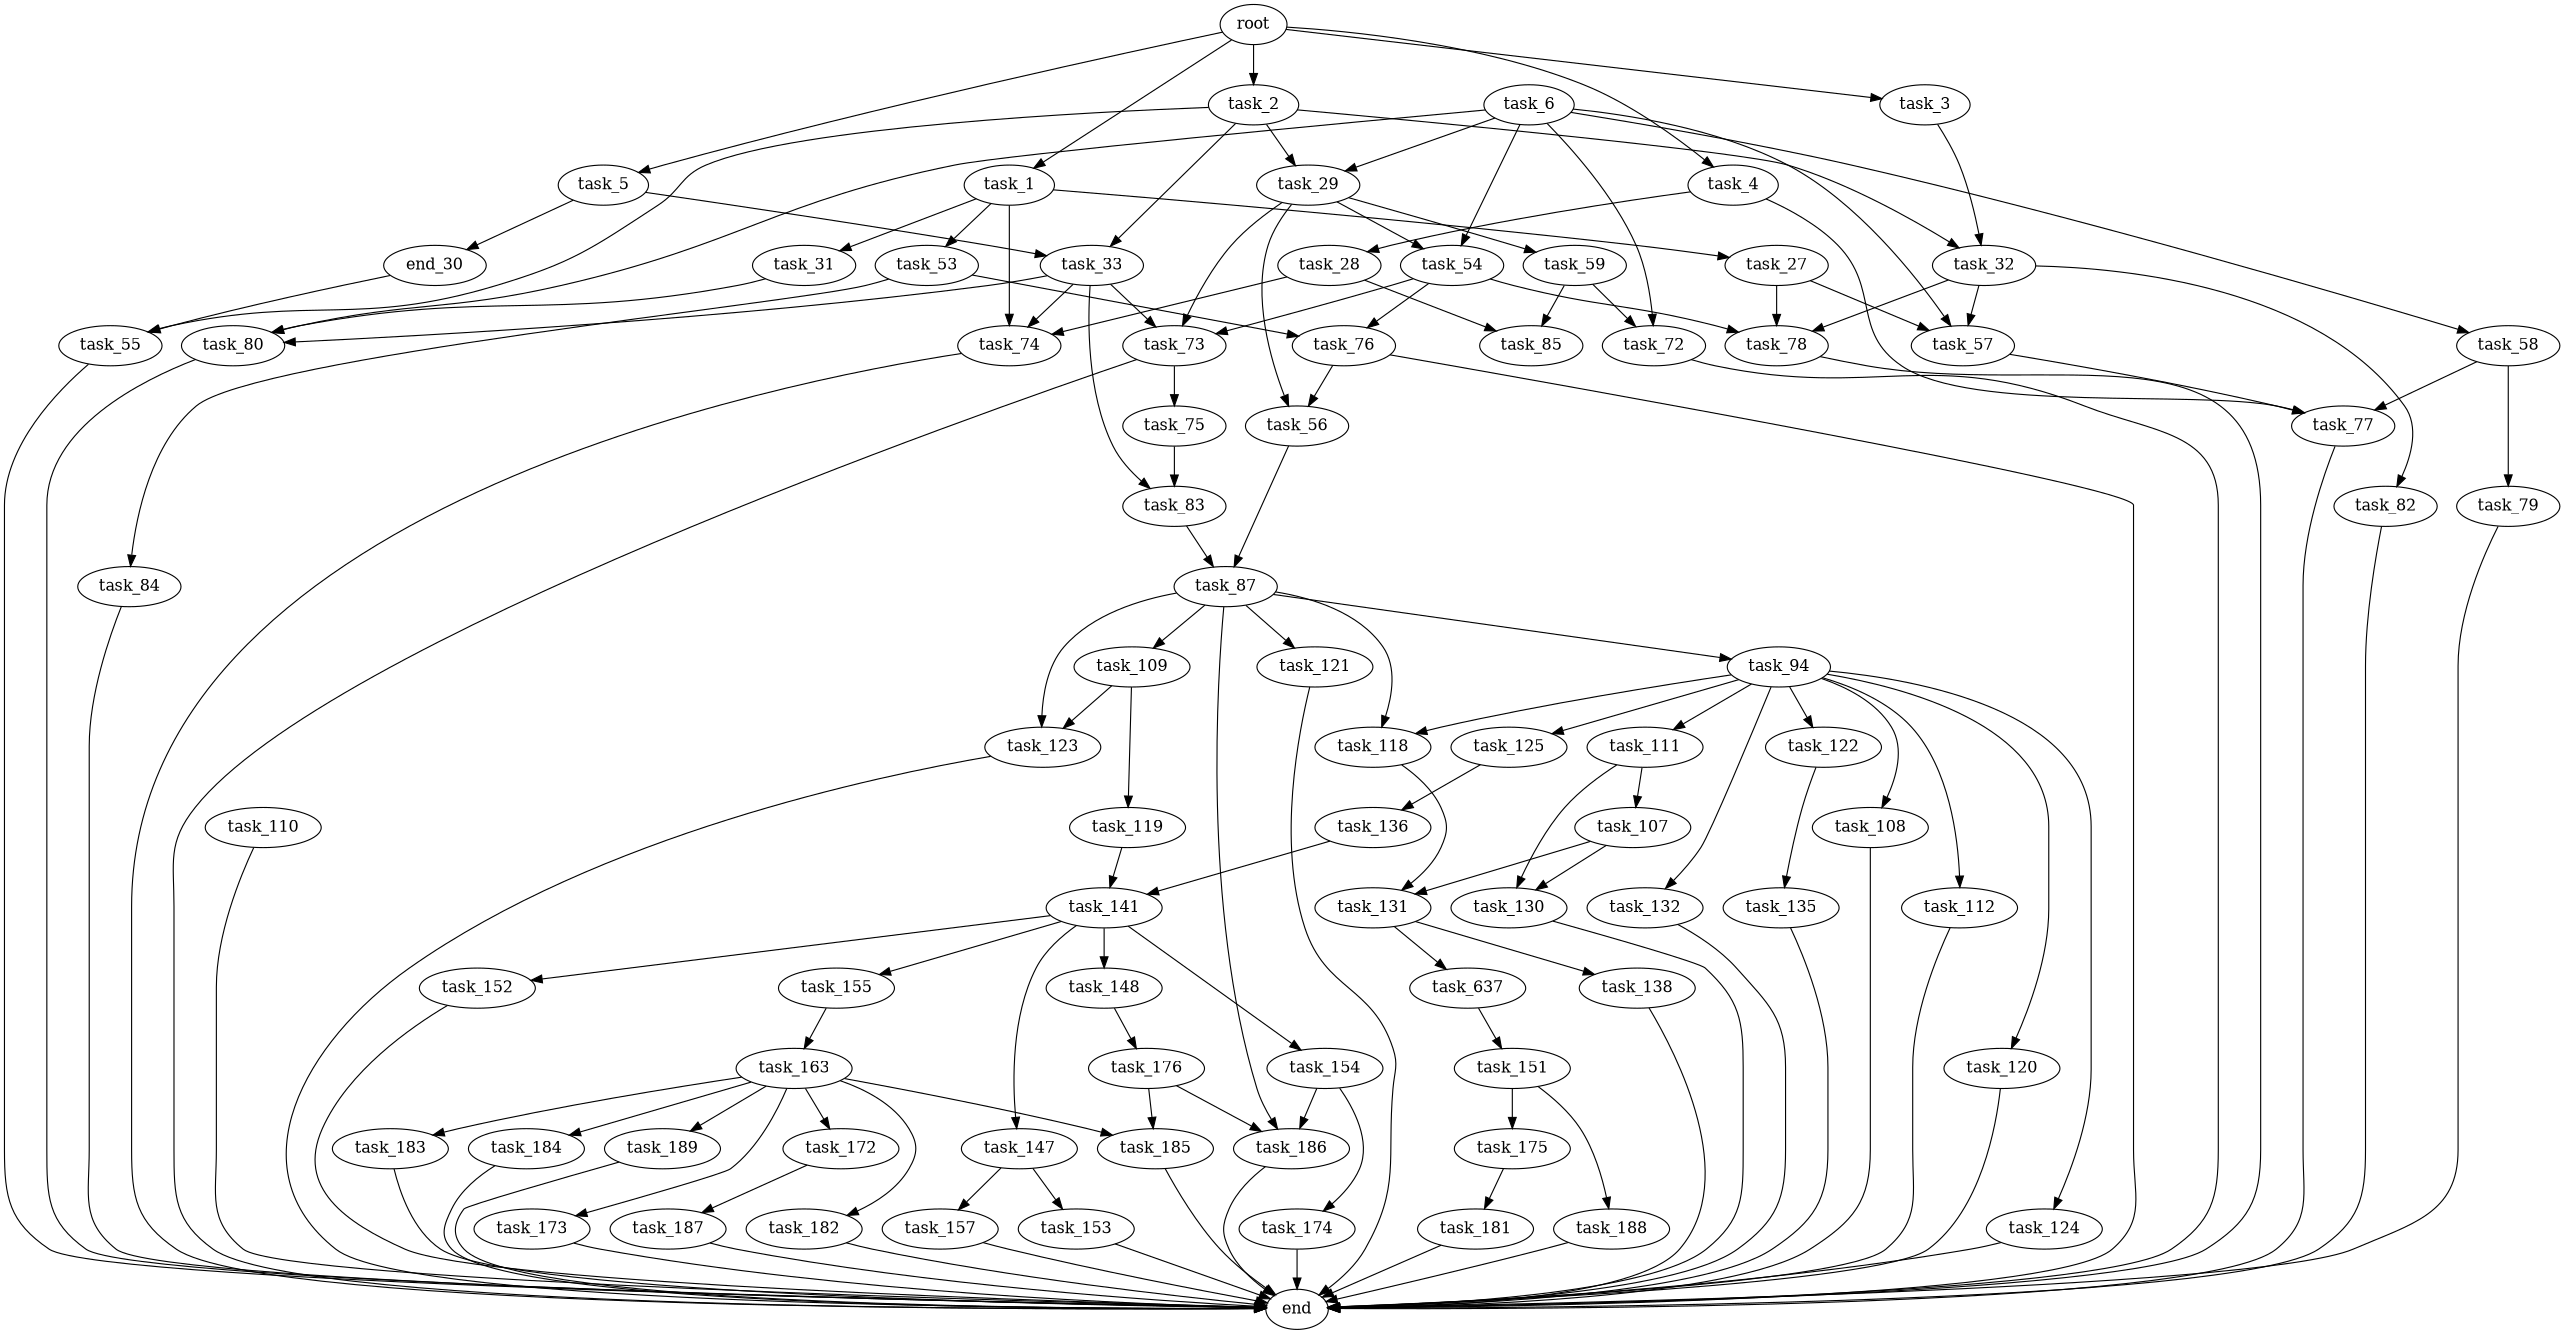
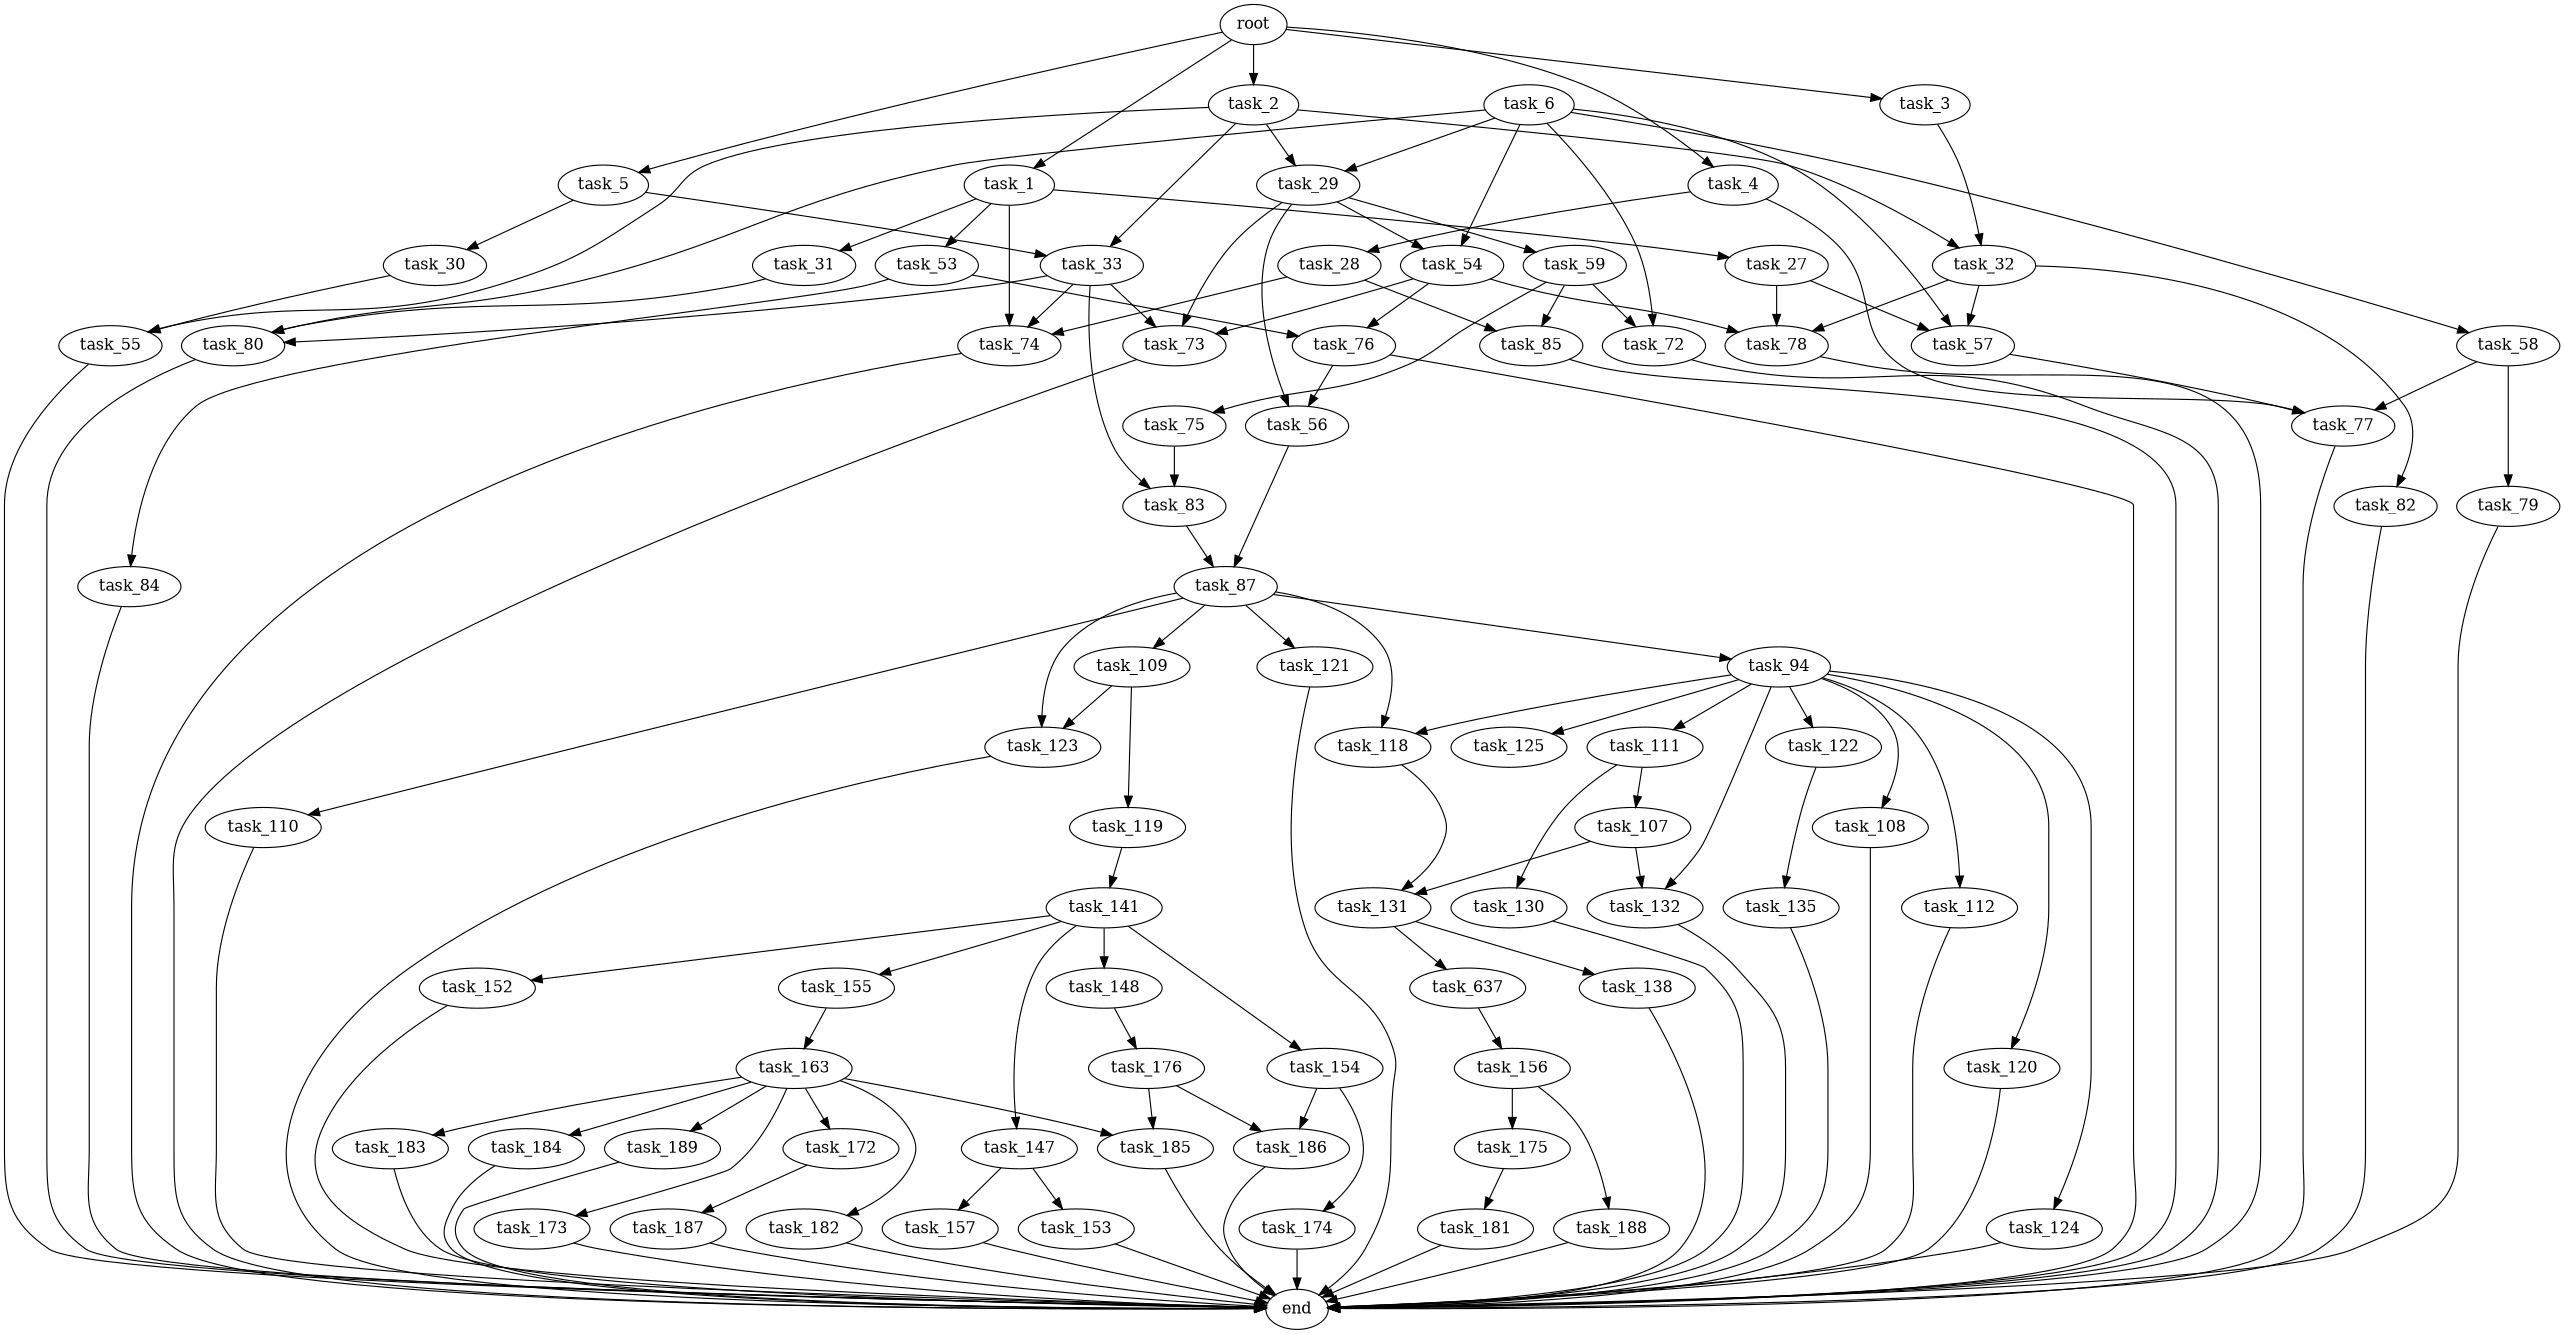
(435, 265) -> (435, 265)
(1174, 380) -> (1394, 370)
(1373, 828) -> none
(1220, 853) -> (751, 704)
(1576, 864) -> (1638, 862)
none -> (2176, 962)
(1512, 1068) -> (1512, 1068)
